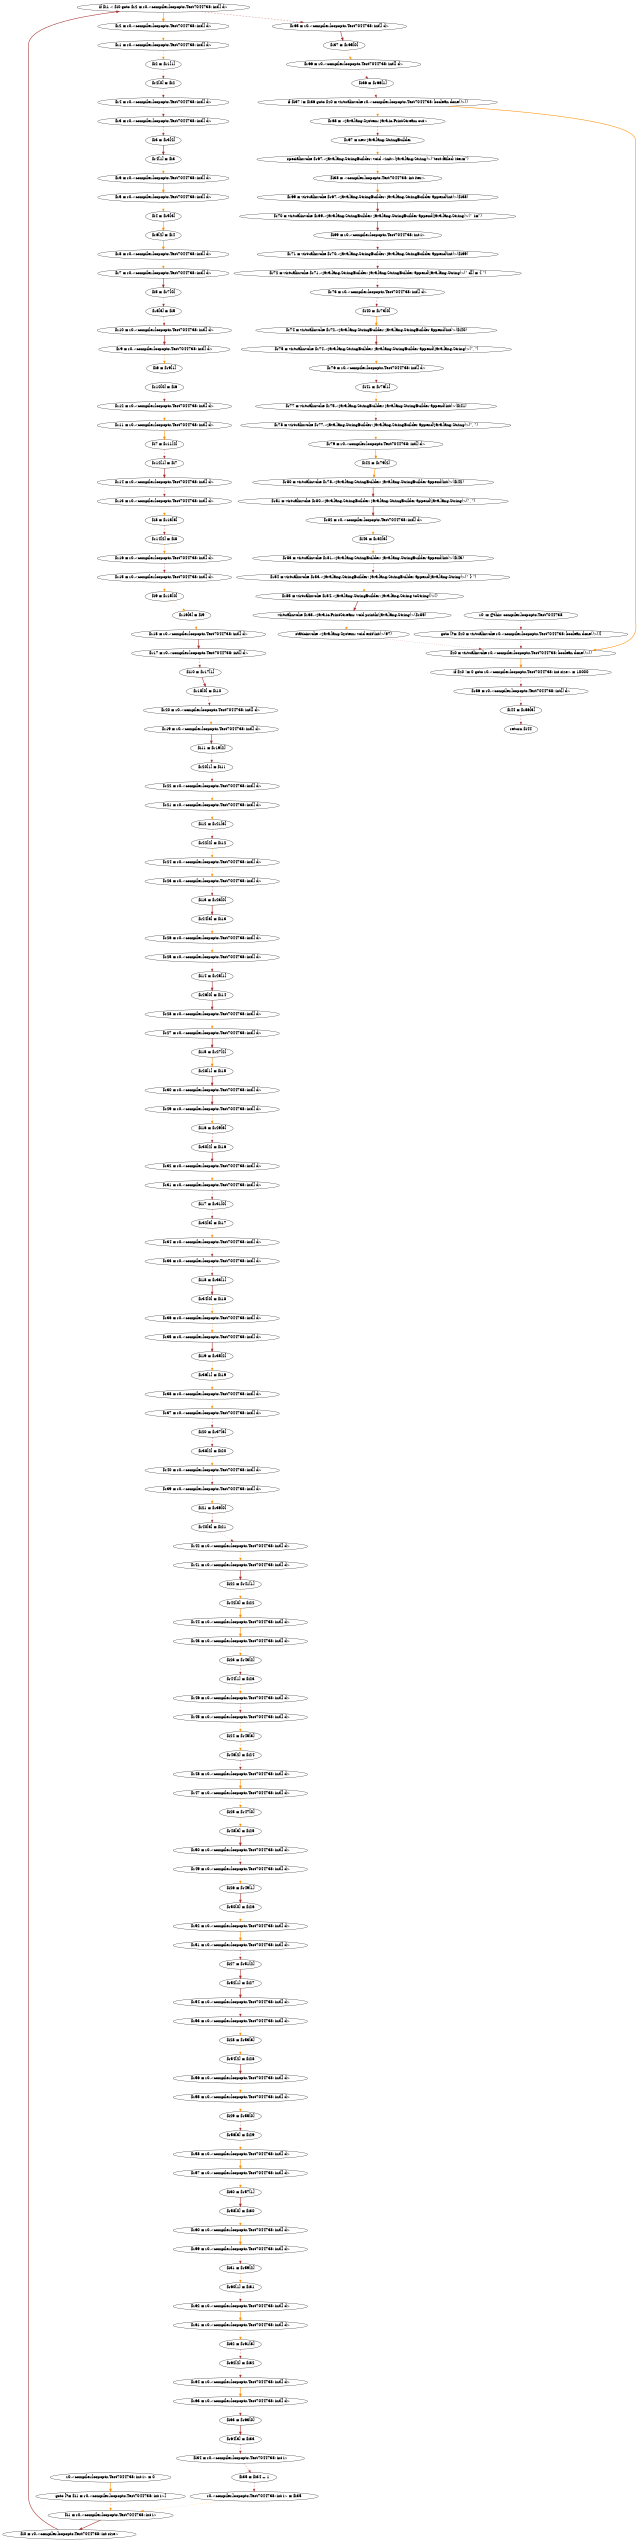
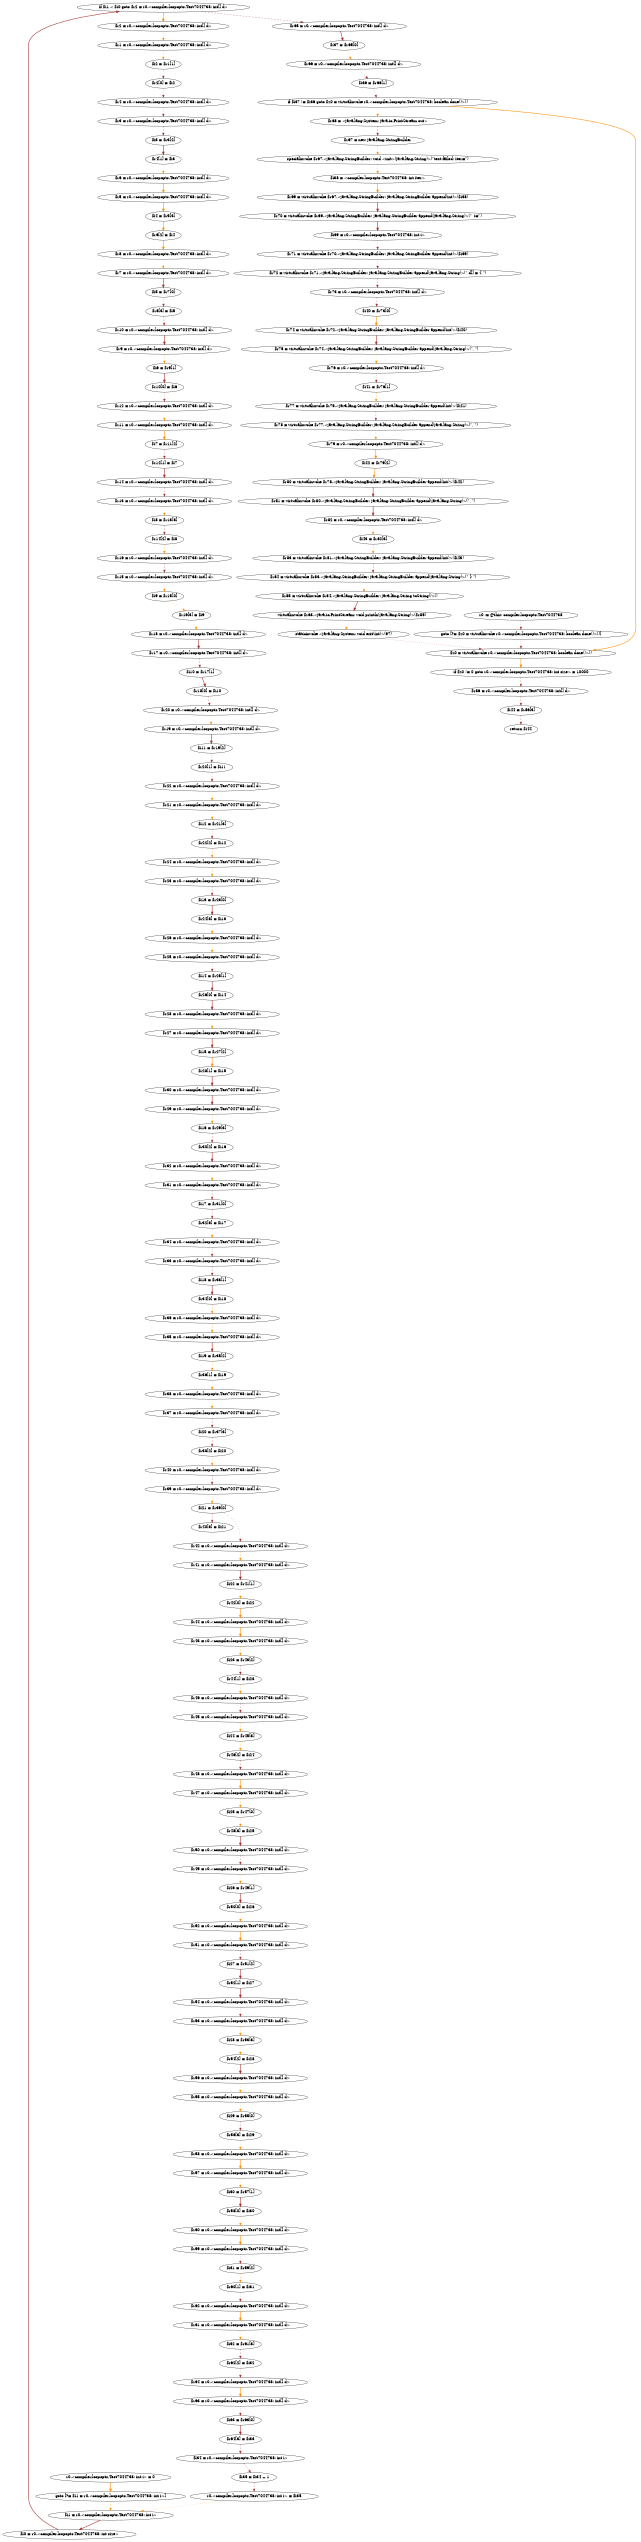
(163, 206) -> (163, 206)
none -> (164, 377)
(225, 1536) -> (236, 1523)
